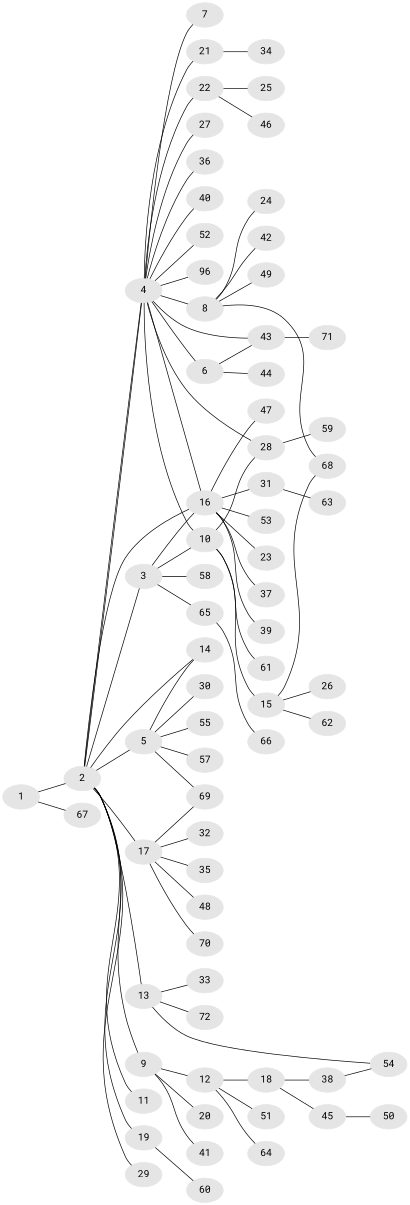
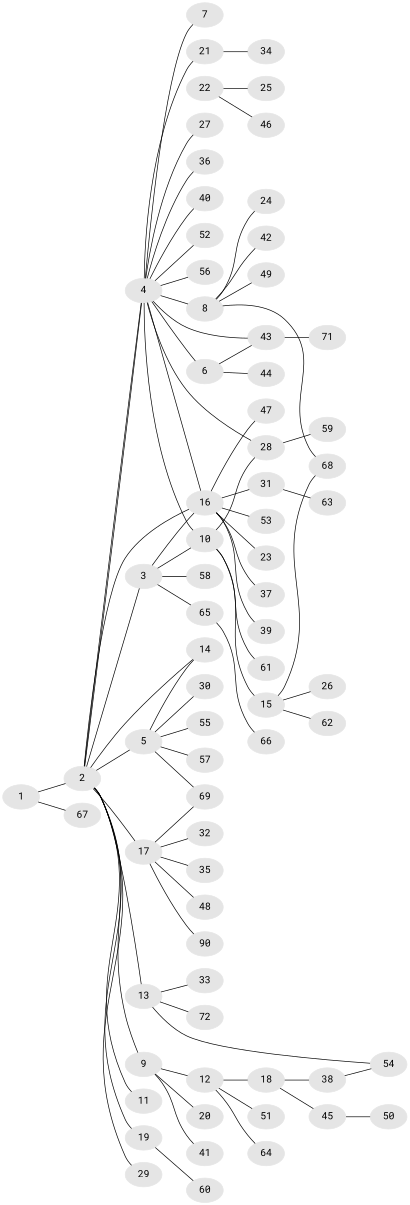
(161, 176) -> none
(205, 272) -> (205, 272)
(205, 944) -> (205, 944)
